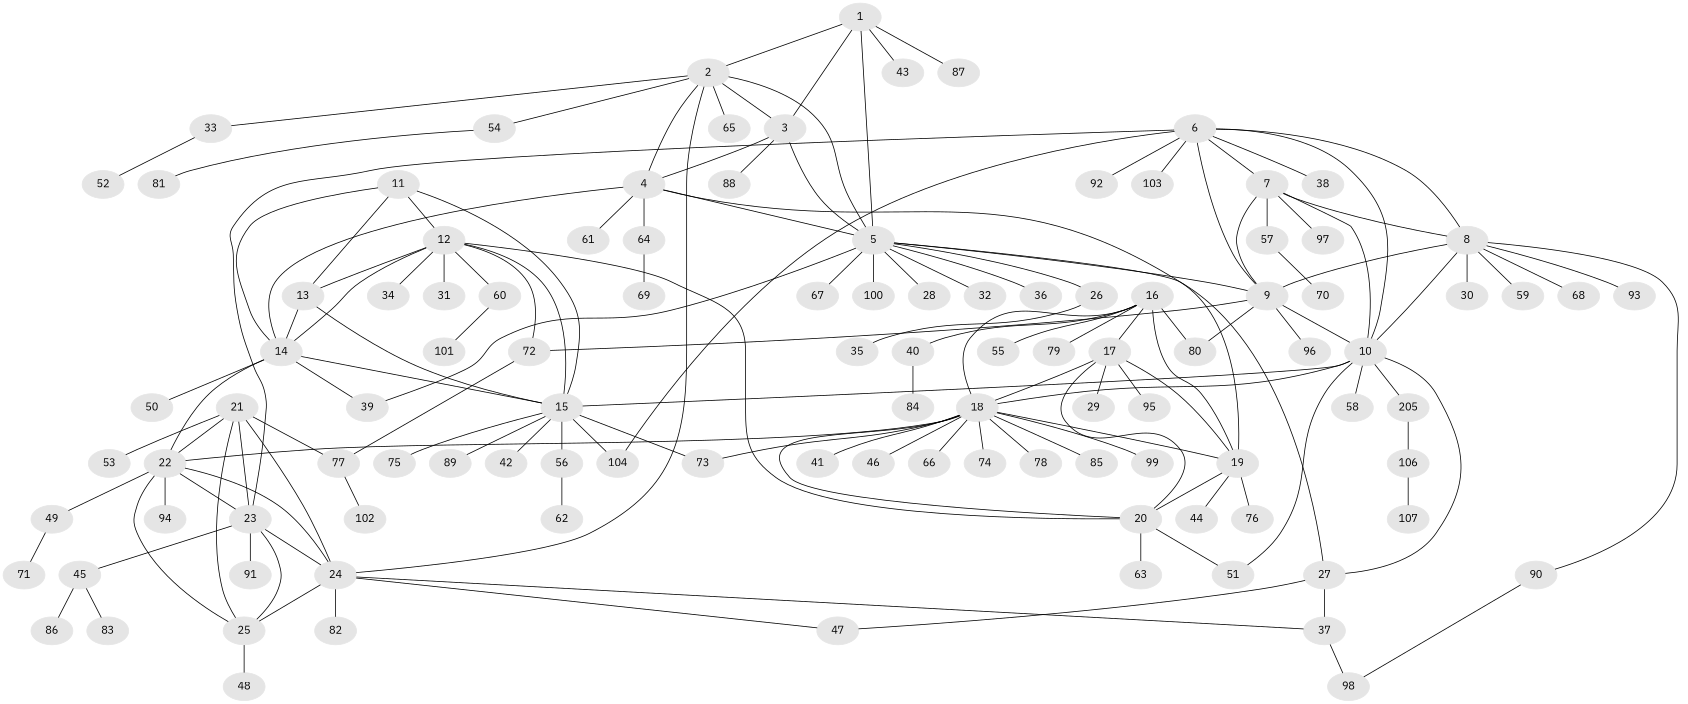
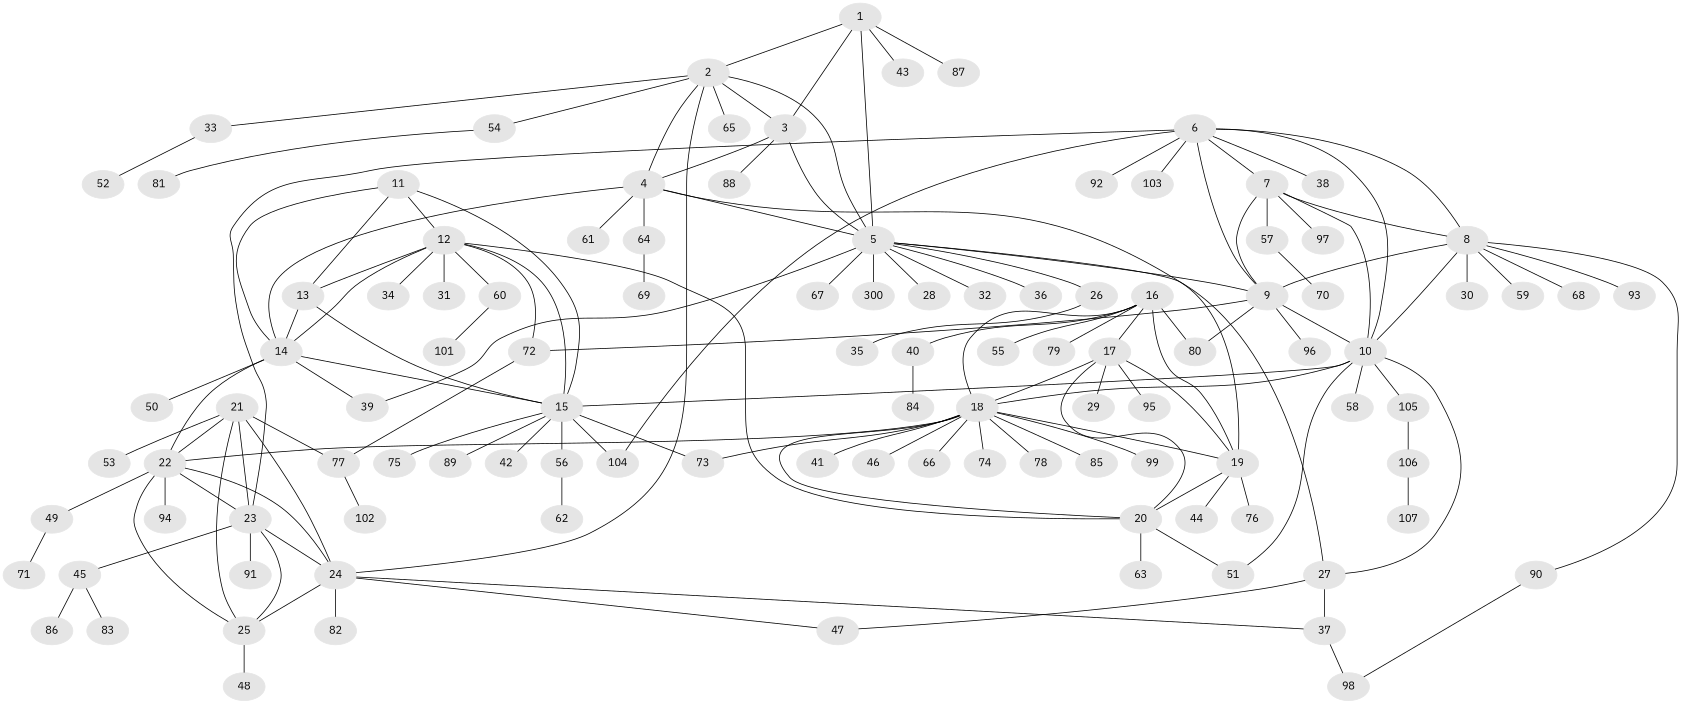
(873, 296) -> (873, 296)
(1408, 408) -> (1408, 408)
